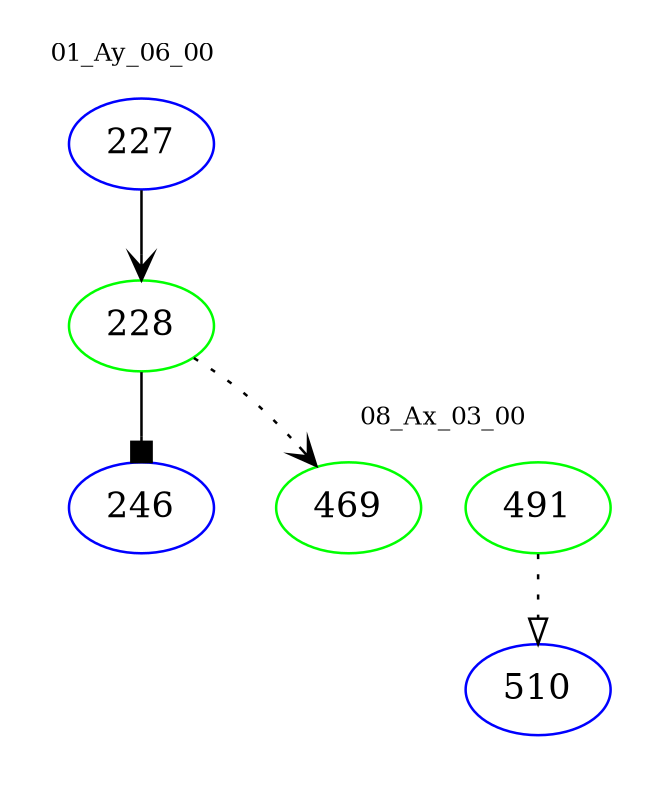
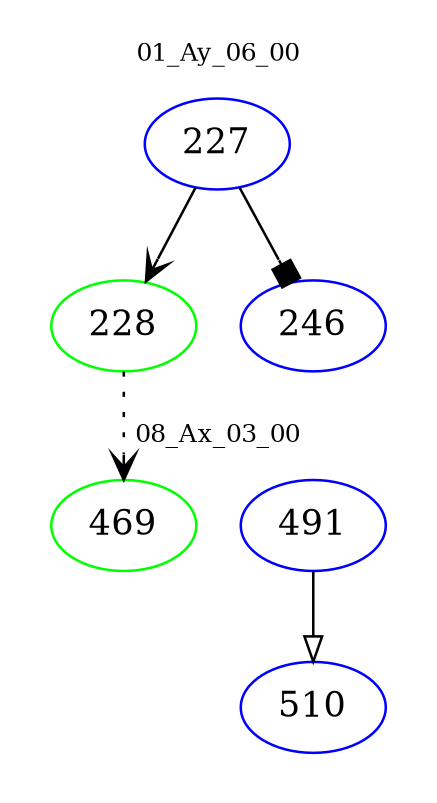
(141, 404) -> (259, 224)
(538, 508) -> (313, 525)
(538, 586) -> (313, 604)
